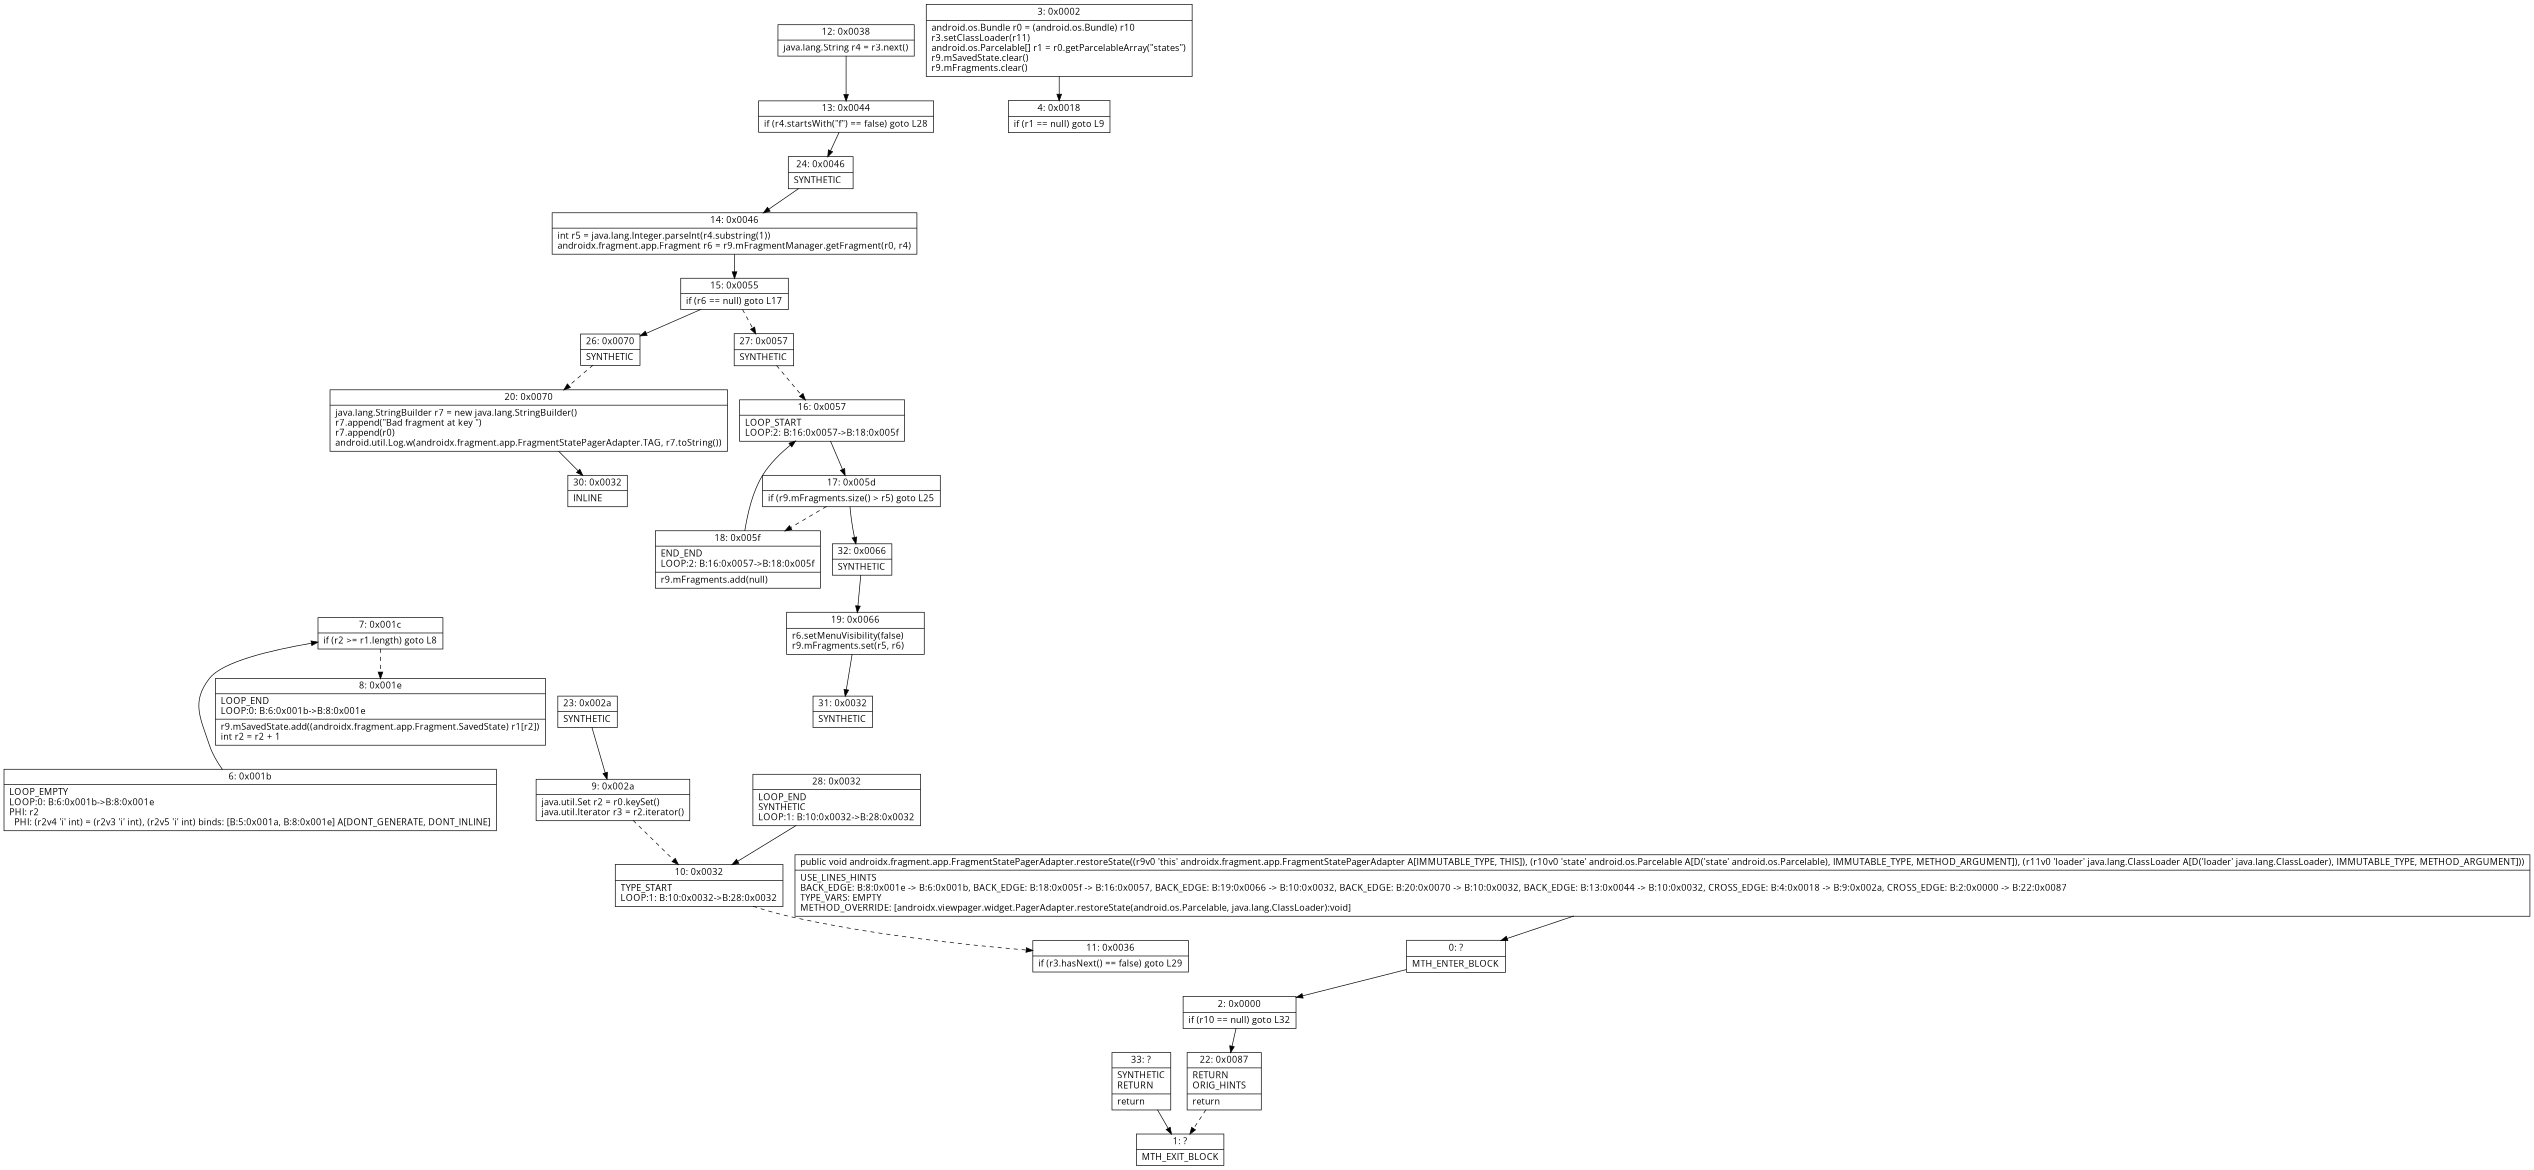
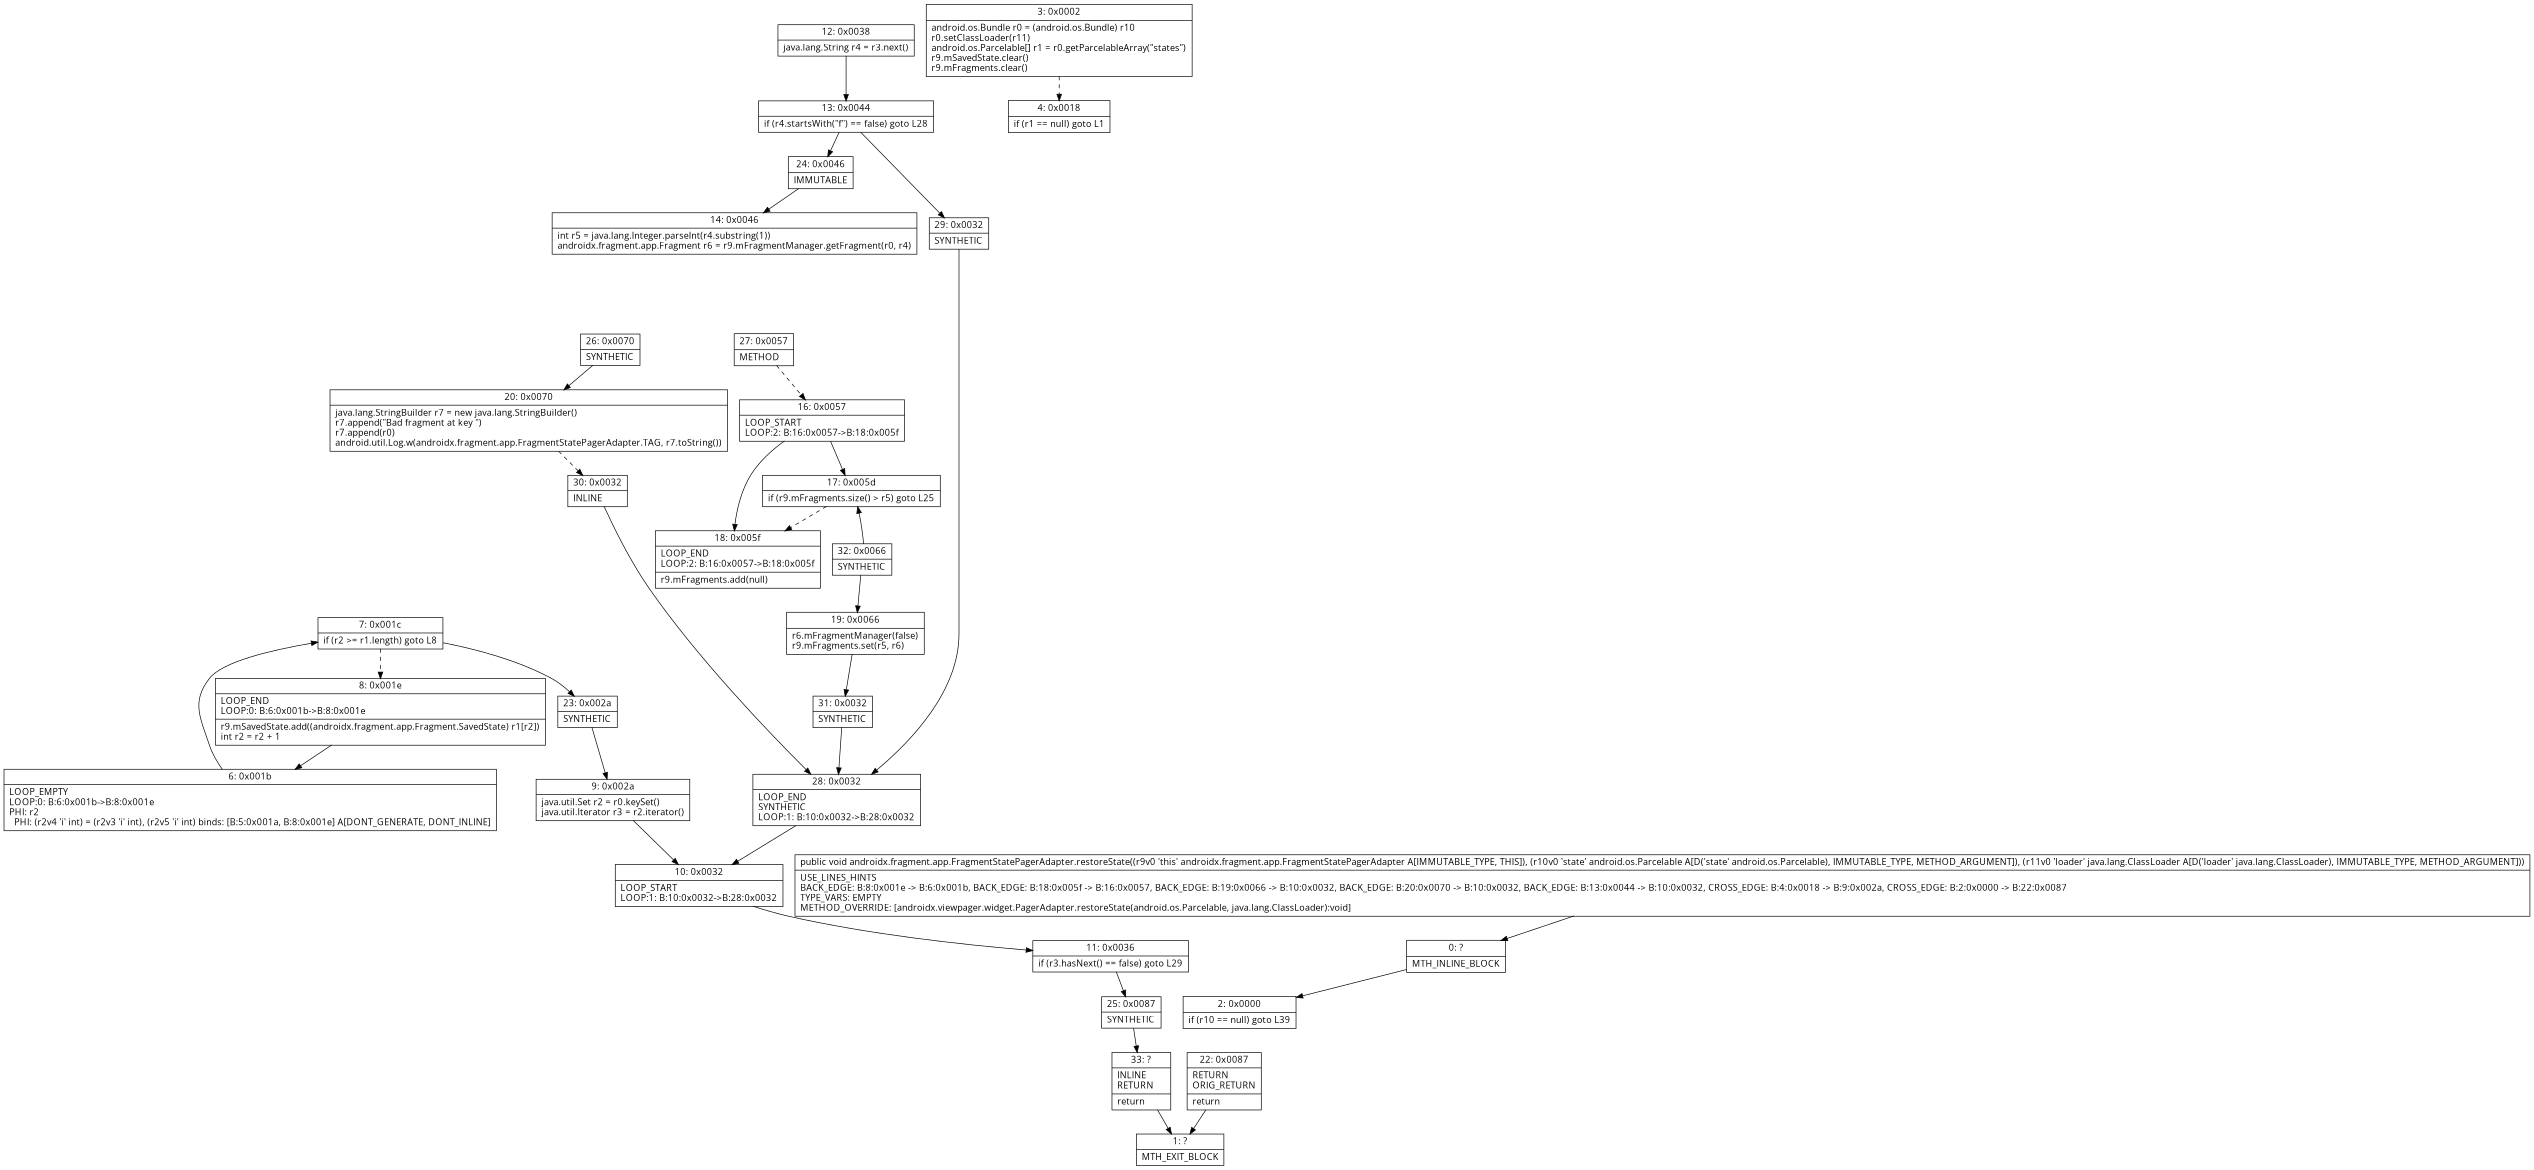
(981, 38) -> (981, 38)
(1059, 85) -> (1059, 85)
(1059, 124) -> (1059, 124)
(818, 180) -> (821, 180)
none -> (959, 233)
(735, 294) -> none
(764, 357) -> (760, 357)
(581, 375) -> (581, 375)
(568, 461) -> (568, 461)
(758, 483) -> (750, 477)
(852, 522) -> (862, 529)
(682, 554) -> (685, 554)
(848, 636) -> (855, 636)
none -> (694, 647)
none -> (509, 660)
none -> (840, 747)
none -> (316, 755)
(653, 840) -> (653, 840)
(647, 888) -> (649, 888)
(888, 934) -> (888, 934)
(1455, 964) -> (1456, 964)
none -> (1131, 1012)
(1240, 1020) -> (1240, 1020)
(1234, 1037) -> none
(1141, 1076) -> (1132, 1076)
(1220, 1086) -> (1224, 1086)
(1200, 1119) -> (1200, 1119)
